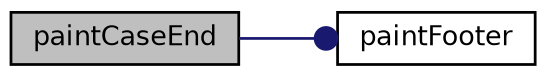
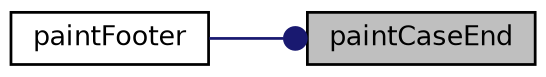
(277, 38) -> (246, 38)
